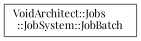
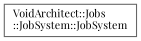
(70, 20) -> (70, 20)
